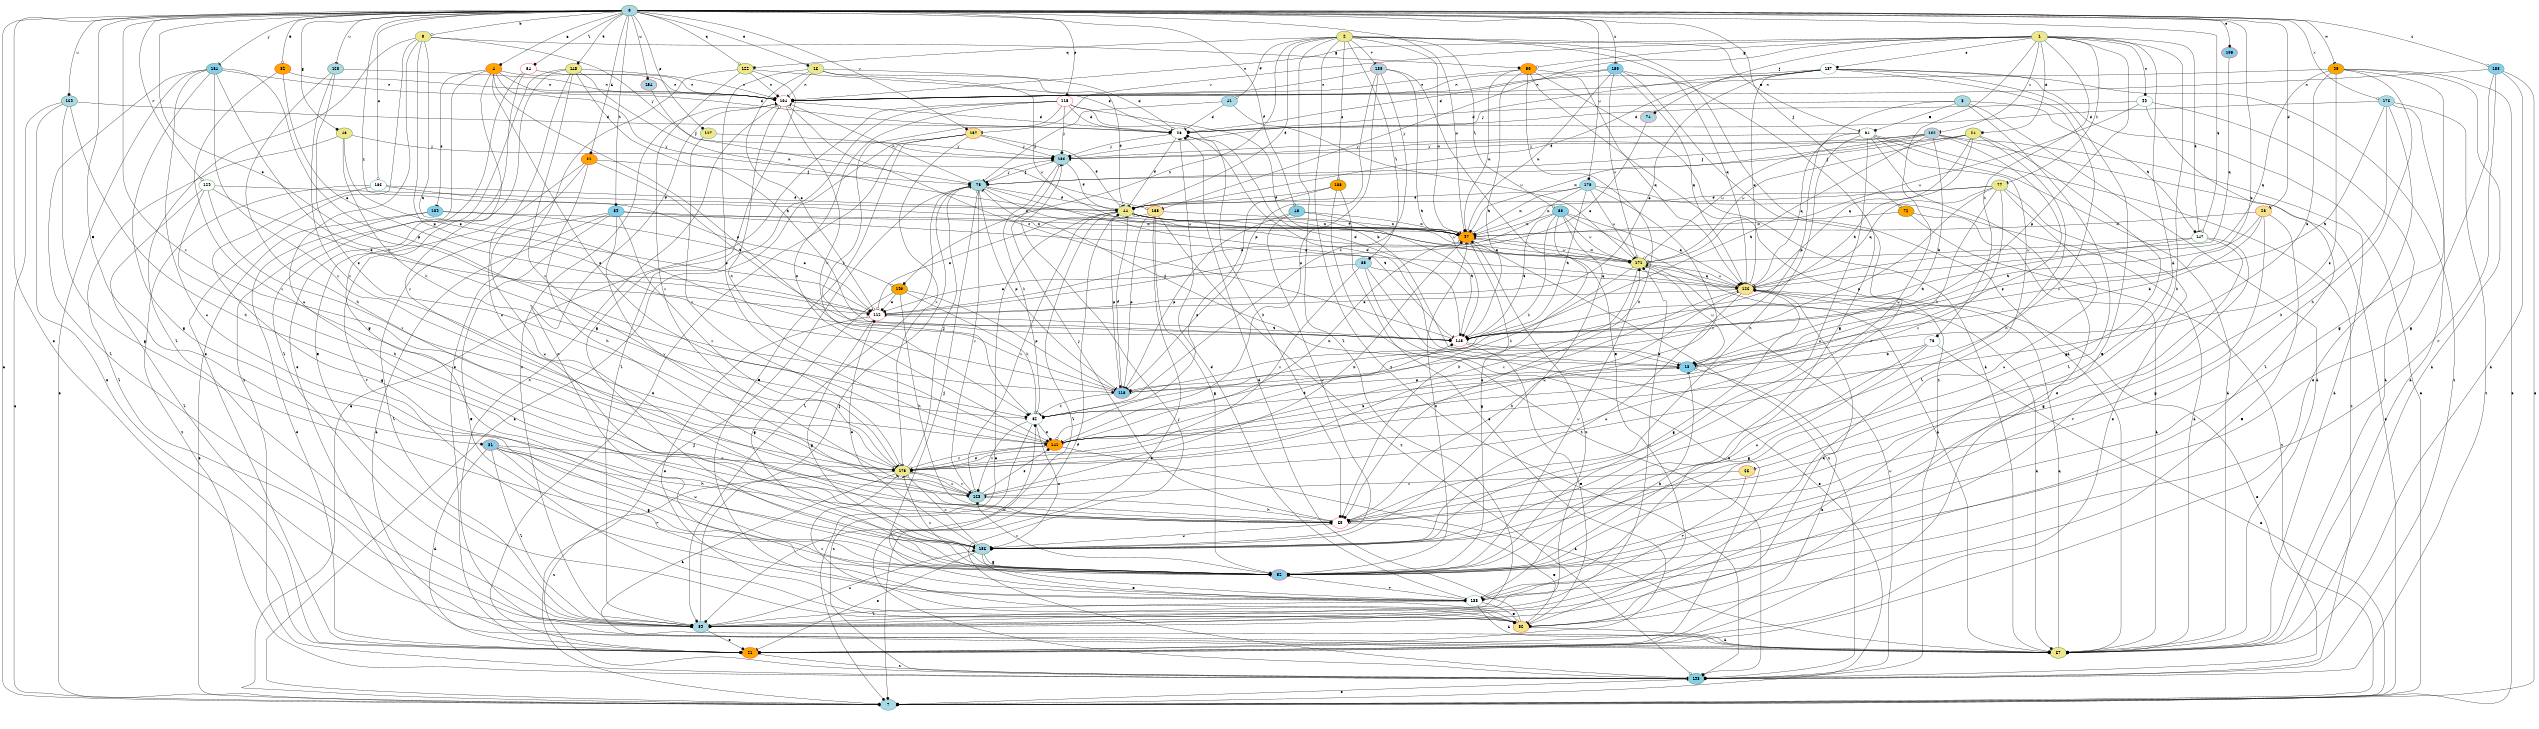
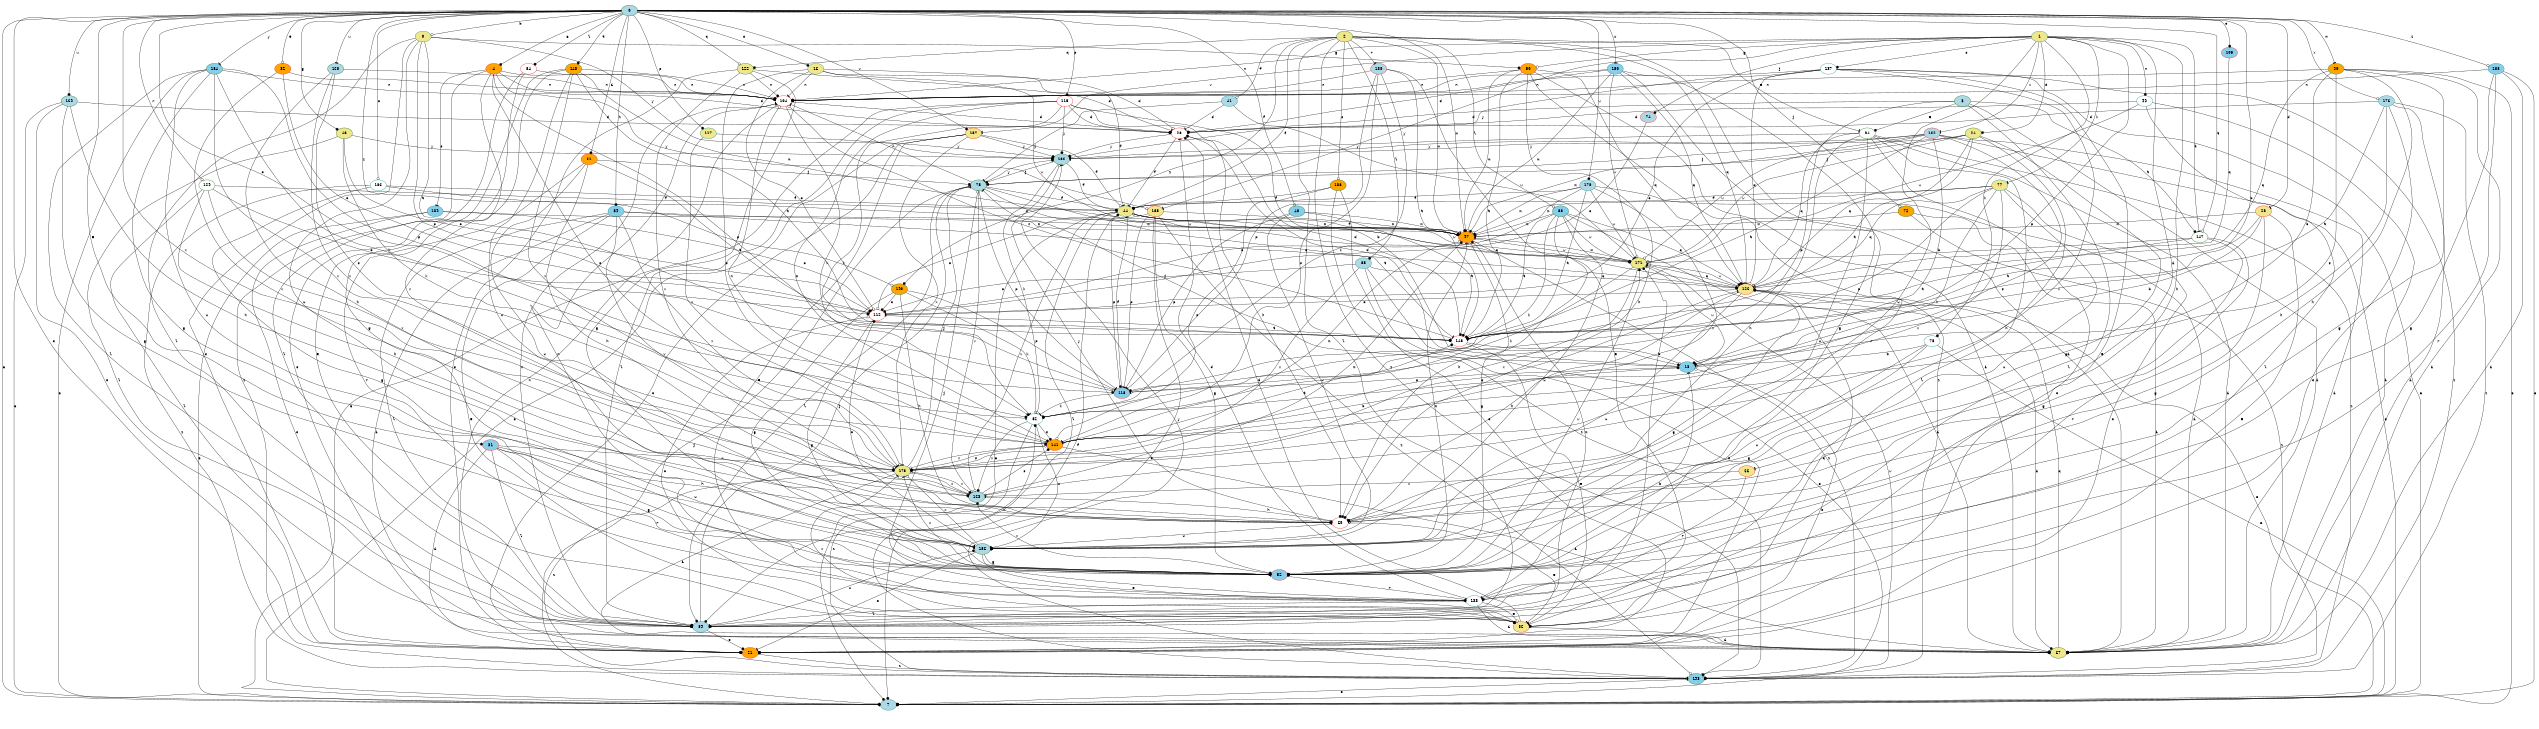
(574, 69) -> (574, 69)
(649, 85) -> none
(1179, 133) -> (1179, 133)
(1482, 154) -> none
